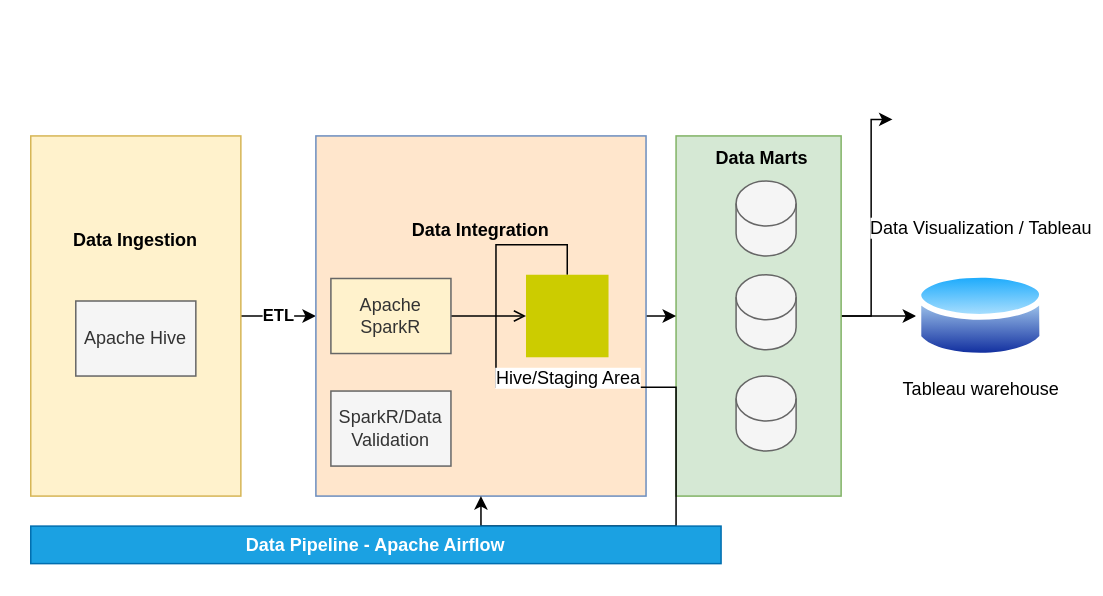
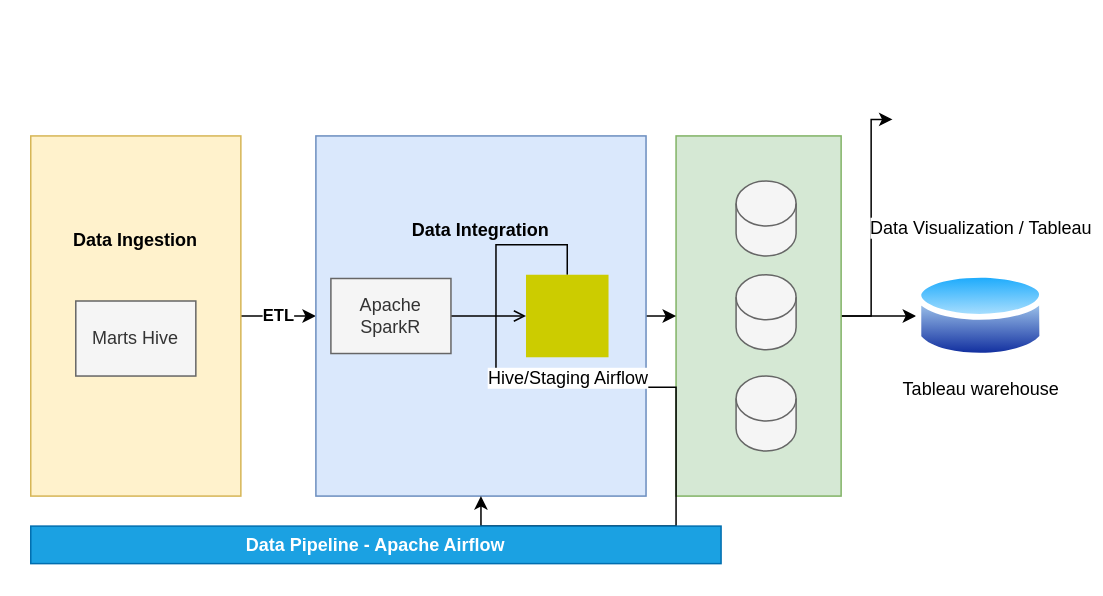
(762, 158) -> none
(391, 316) -> (391, 316)
(481, 316) -> (481, 316)
(136, 338) -> (136, 338)
(569, 379) -> (569, 379)
(391, 428) -> none
